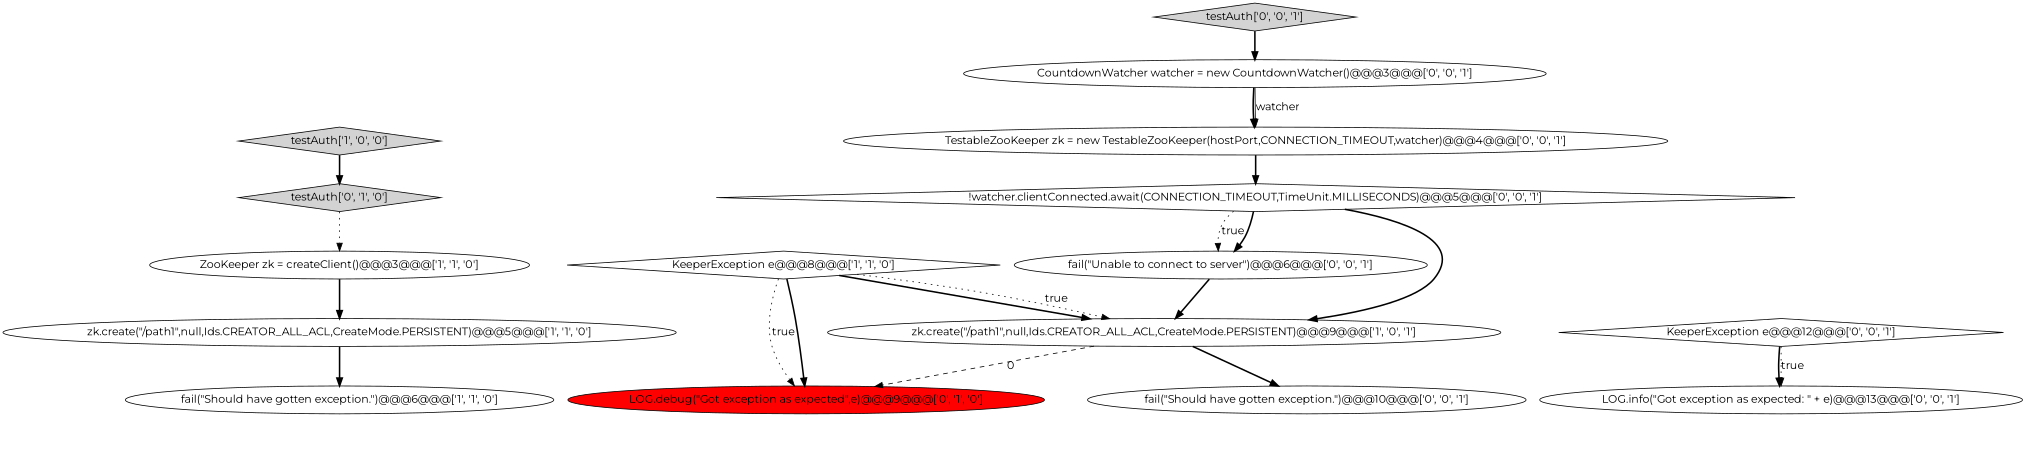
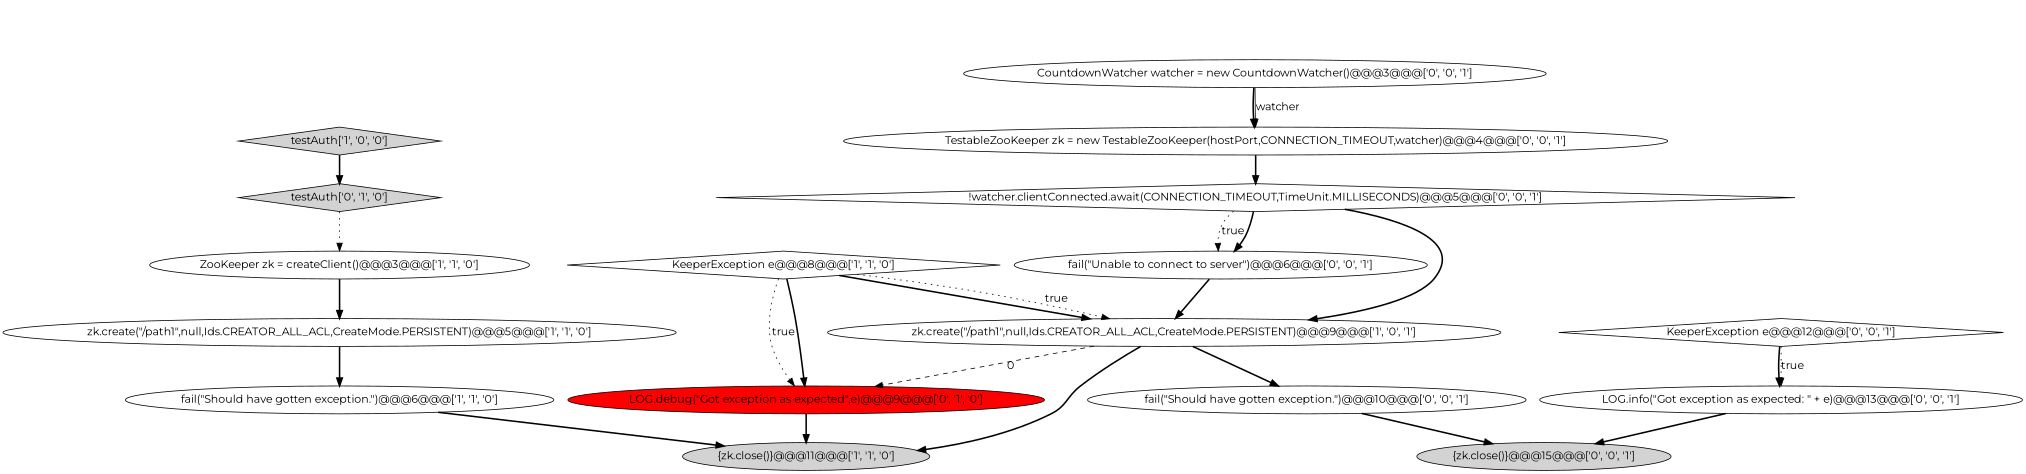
(1255, 17) -> none
none -> (806, 456)
none -> (1544, 456)
